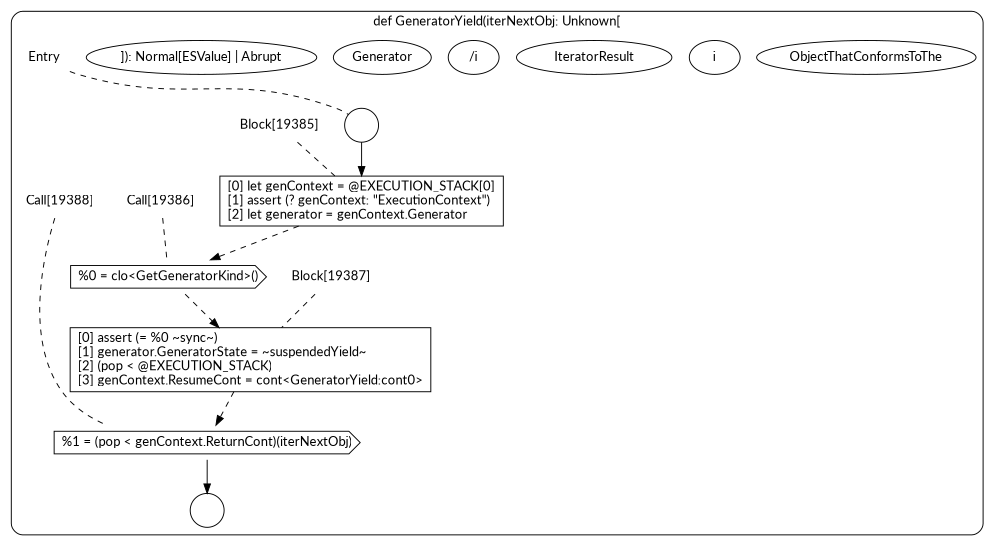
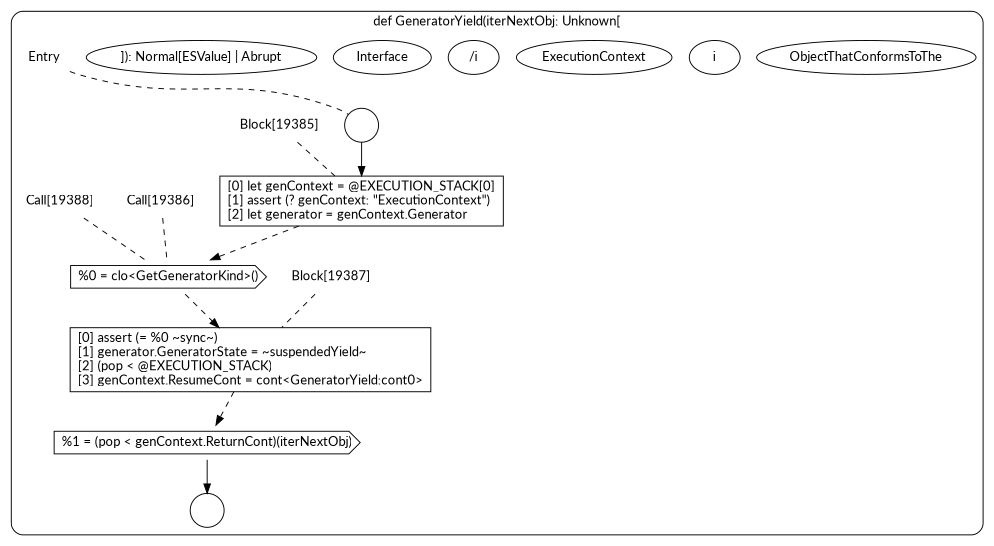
(382, 57) -> (382, 57)
(594, 57) -> (594, 57)
(42, 335) -> (114, 239)
